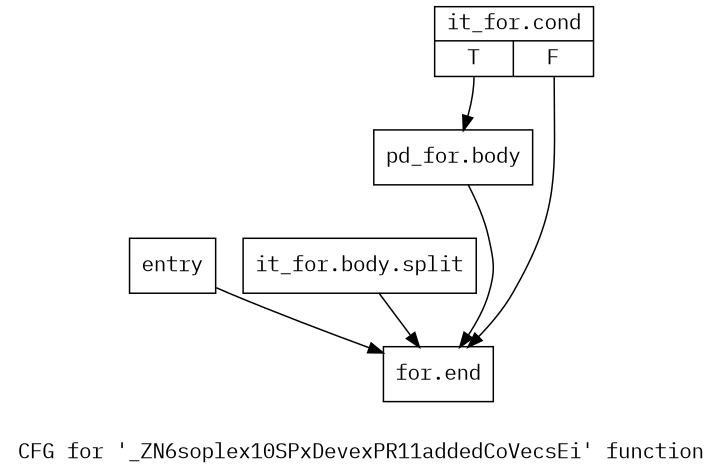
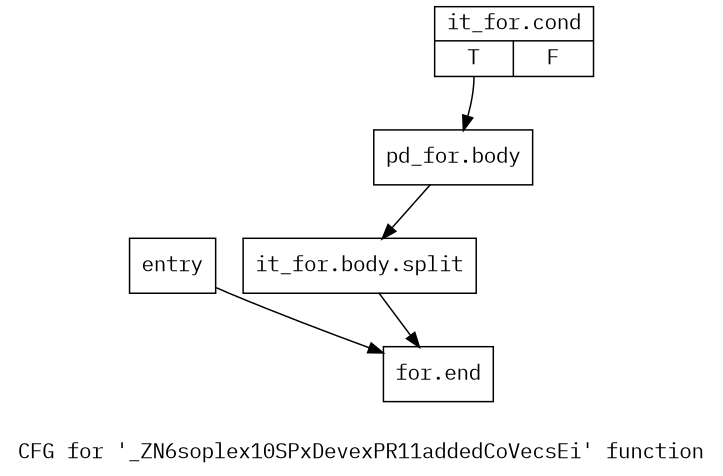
(546, 216) -> none
(493, 260) -> (411, 206)
